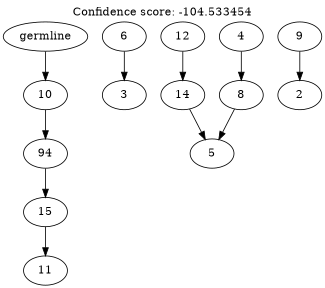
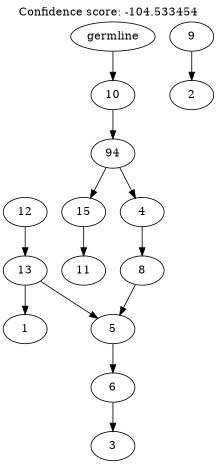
(183, 95) -> (25, 271)
none -> (126, 179)
none -> (25, 329)
none -> (113, 354)
